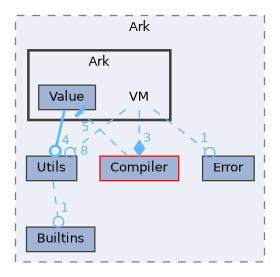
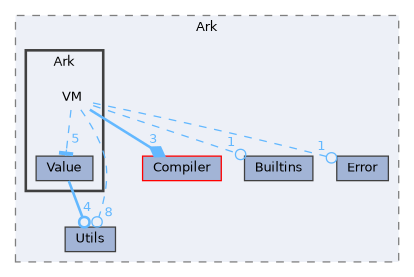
(139, 128) -> (120, 129)
(106, 135) -> (69, 130)
(55, 199) -> (164, 129)
